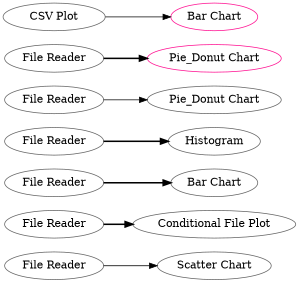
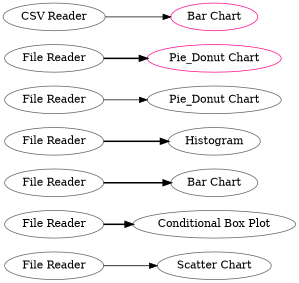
(54, 17) -> (54, 17)
(214, 224) -> (214, 224)
